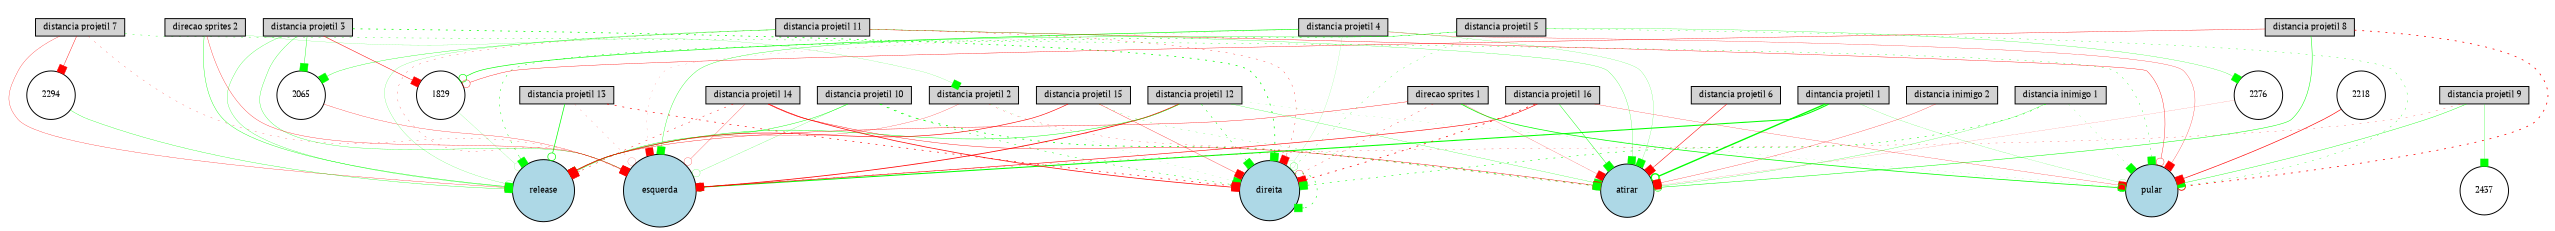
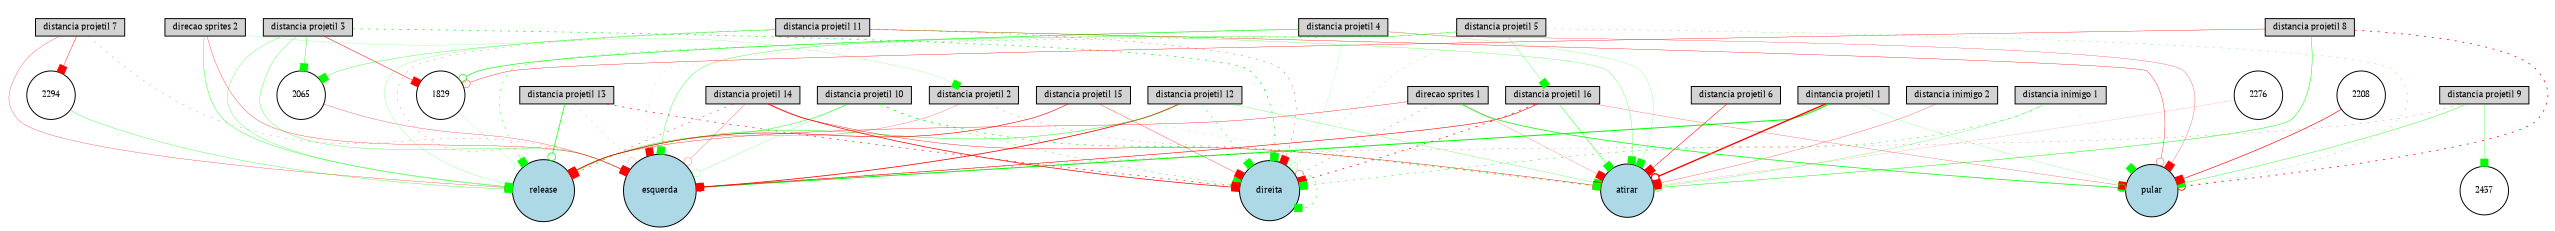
(1890, 35) -> (1529, 64)
(1167, 43) -> none
(2361, 95) -> (2361, 95)
(1742, 140) -> (1742, 140)
